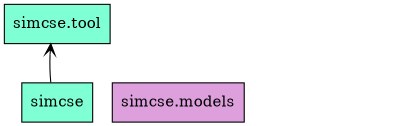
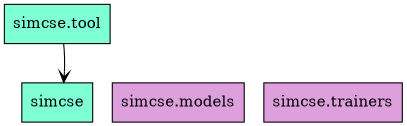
(50, 69) -> (65, 58)
none -> (333, 102)
